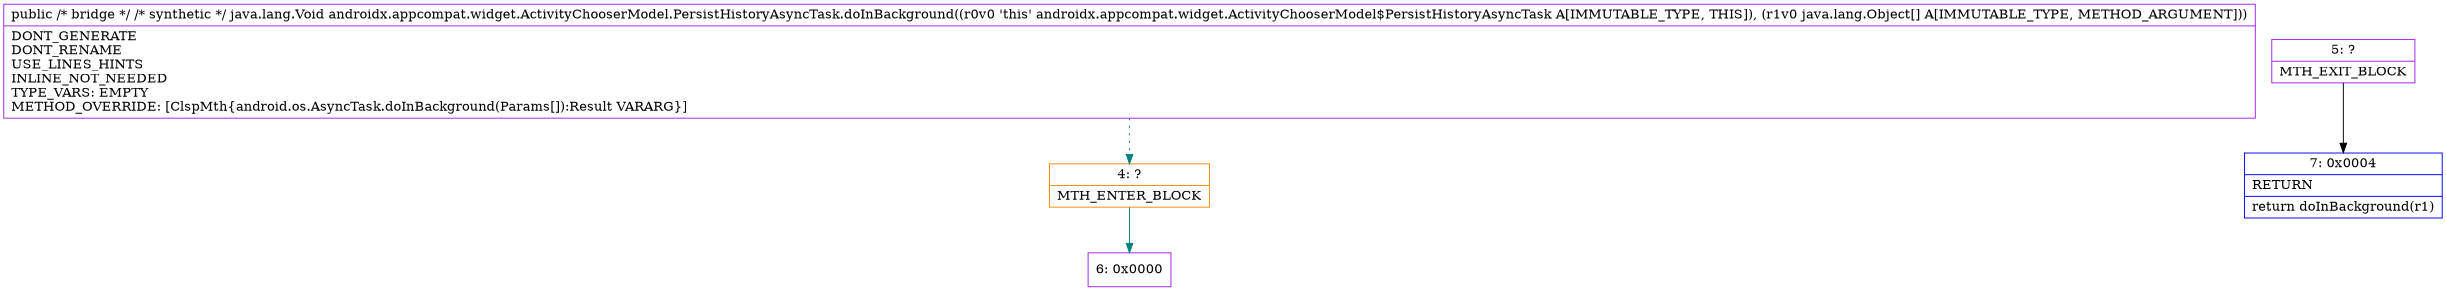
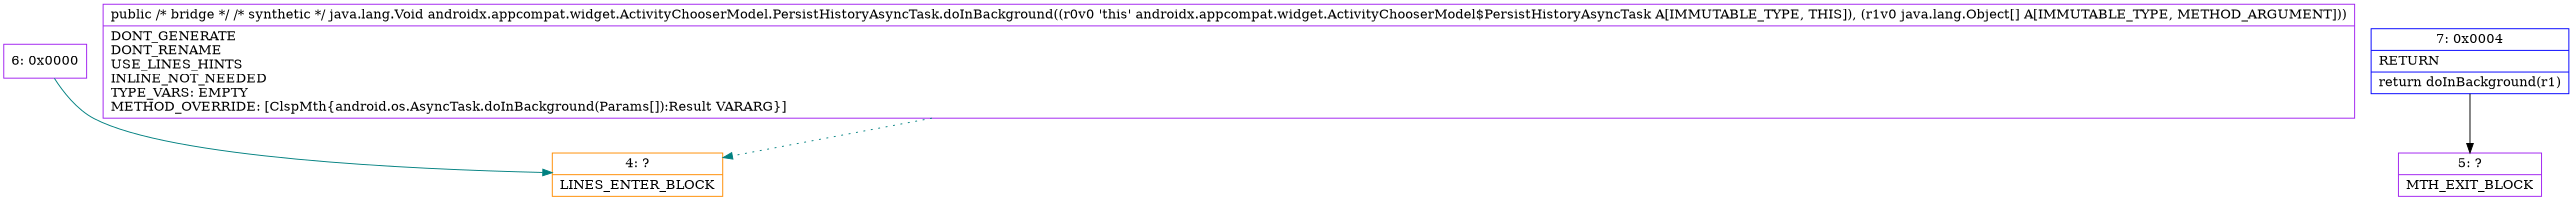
(2343, 113) -> (2470, 119)
(1130, 196) -> (638, 185)
(1130, 225) -> (288, 158)
